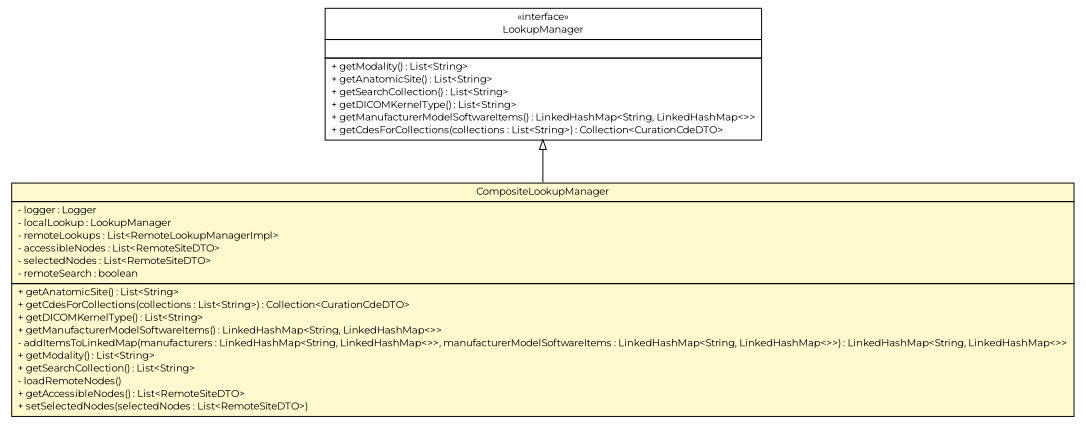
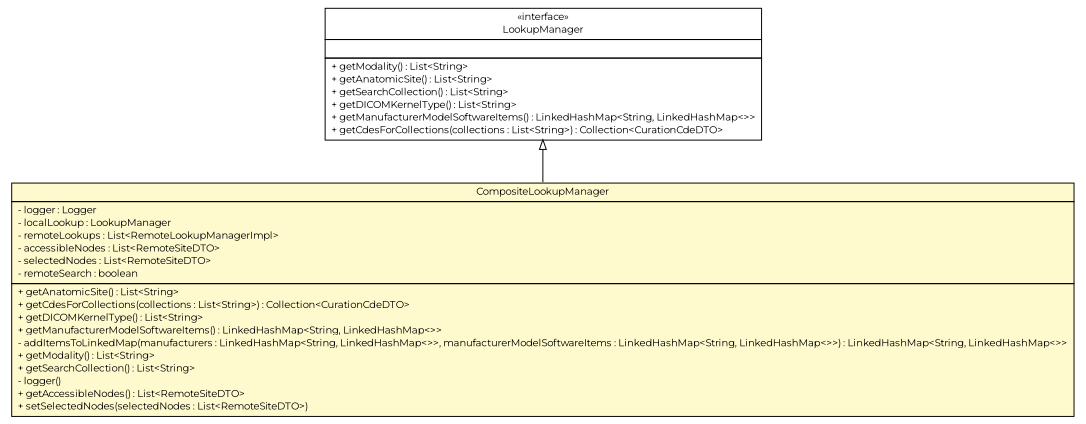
(70, 381) -> (40, 381)
